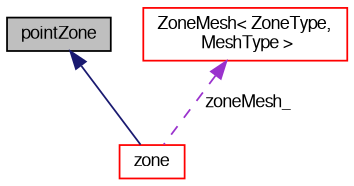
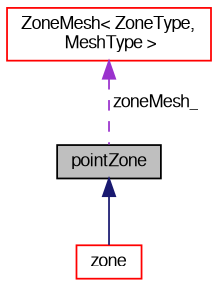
(190, 110) -> (109, 112)
